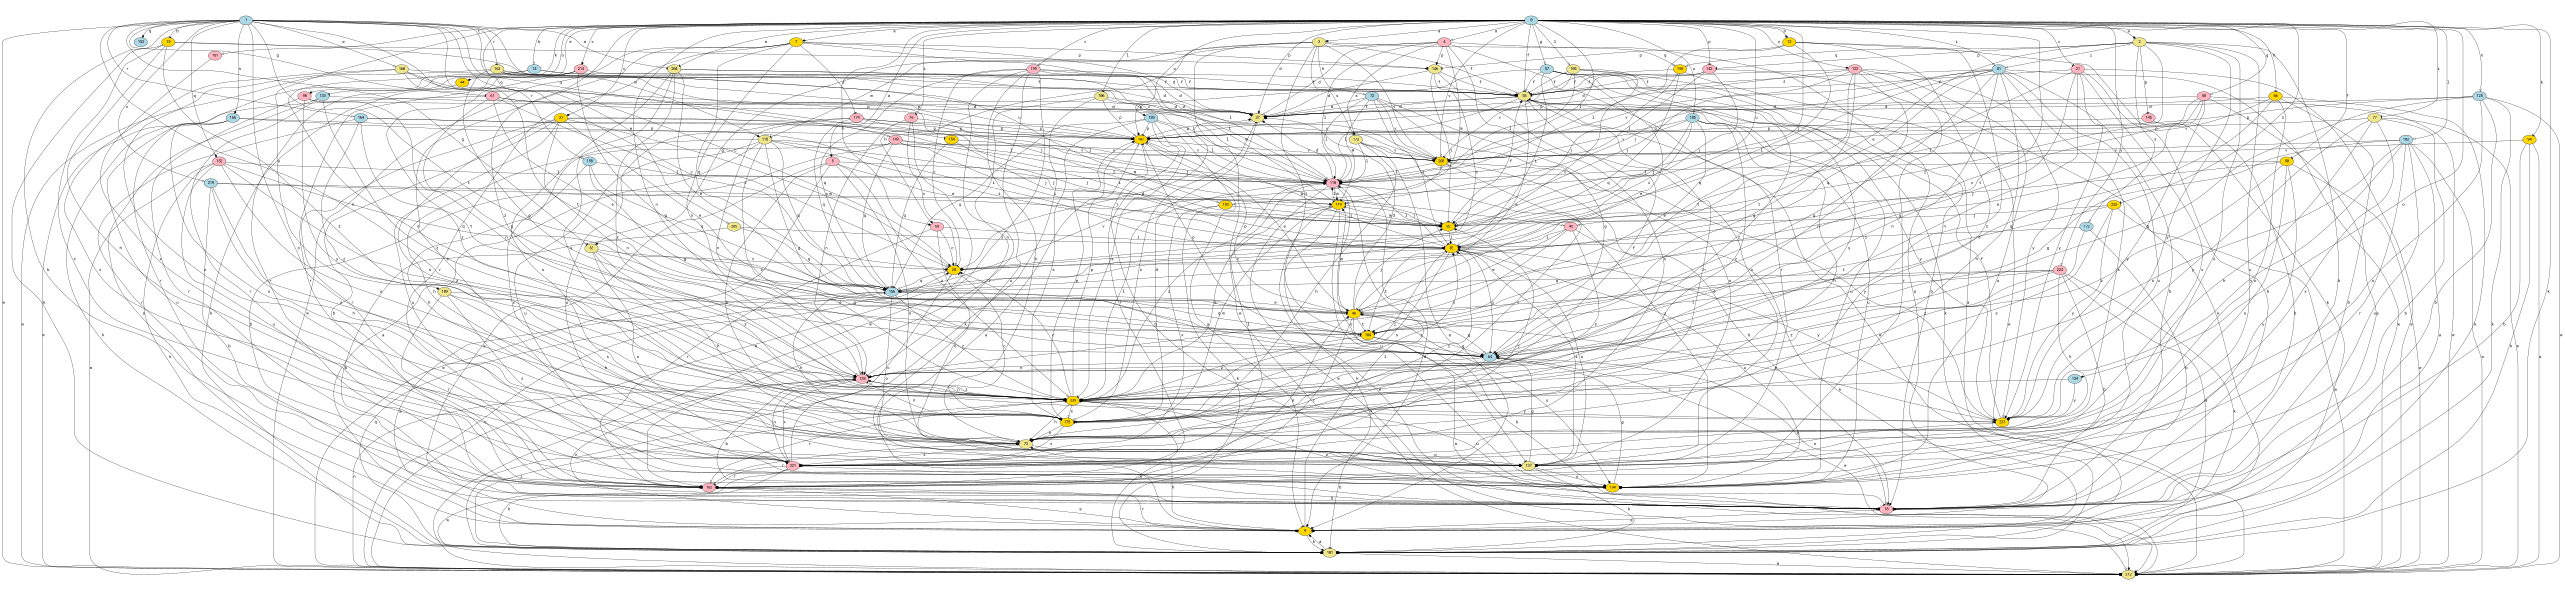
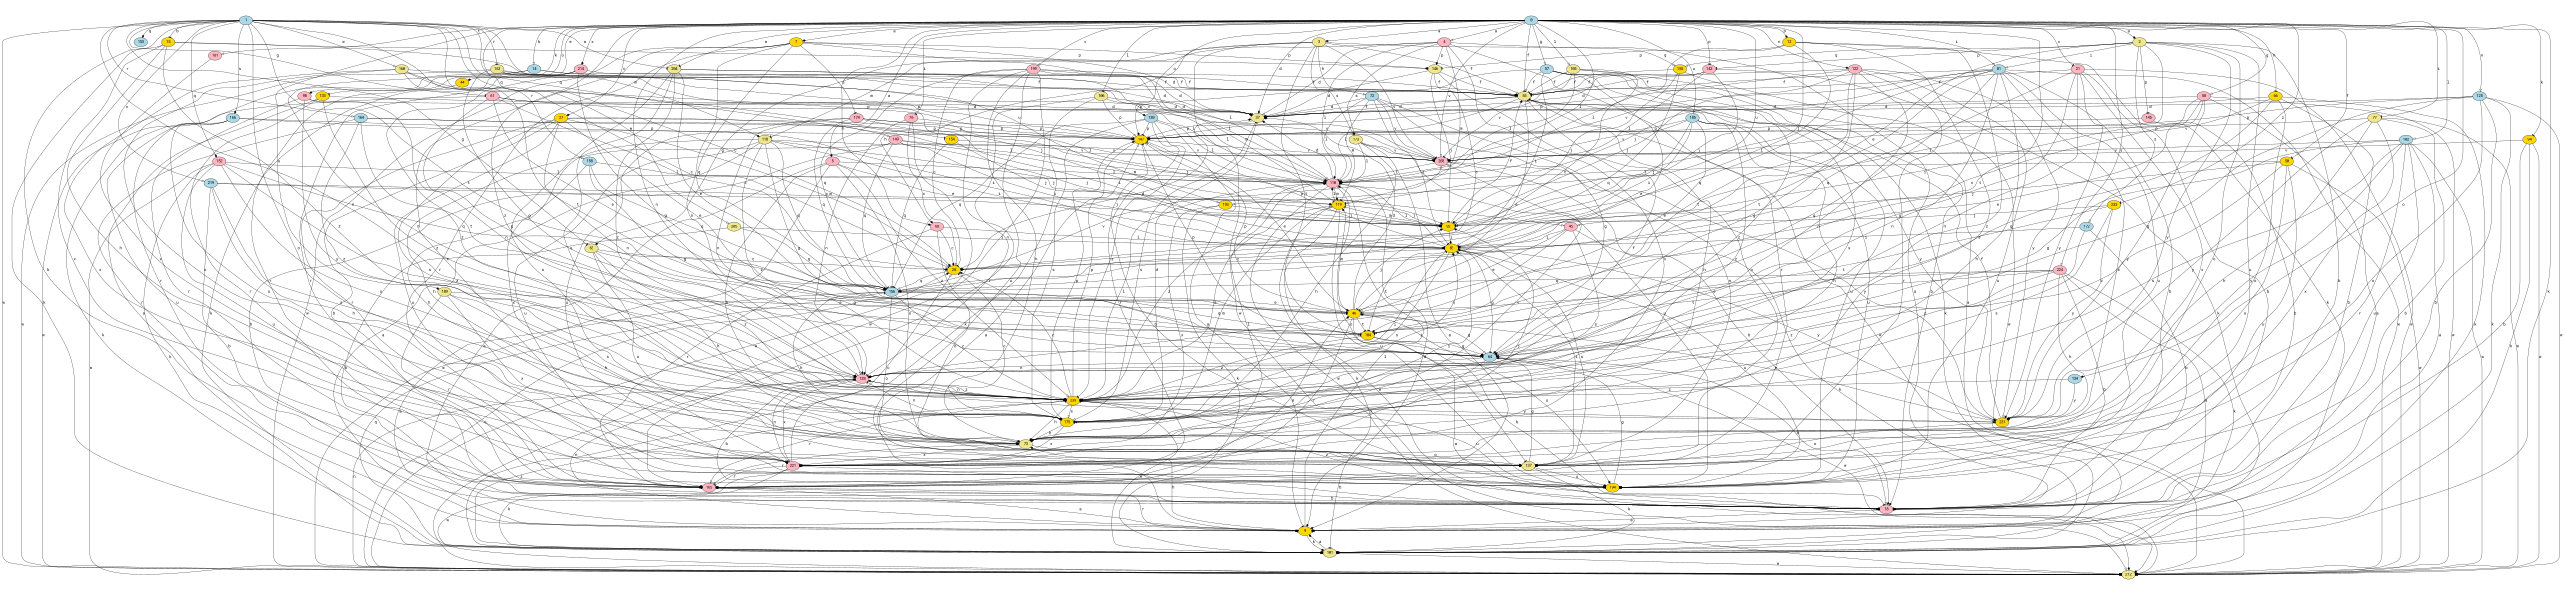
(322, 96) -> (322, 96)
(1441, 161) -> (1441, 161)
(2344, 437) -> none
